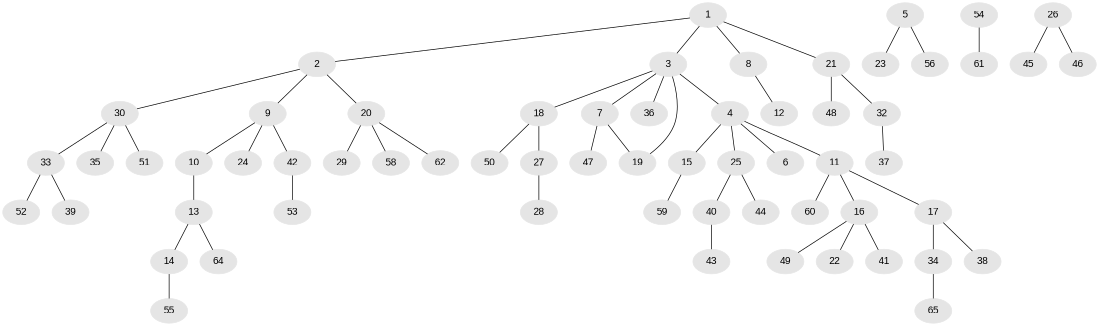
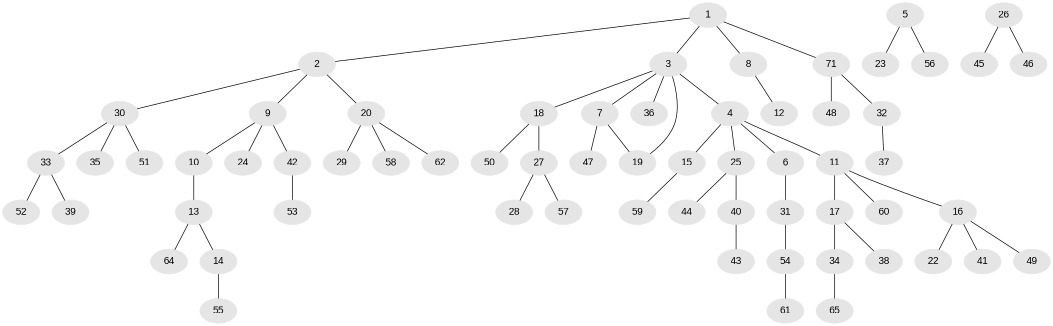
(831, 64) -> (831, 64)
none -> (564, 212)
none -> (785, 212)
